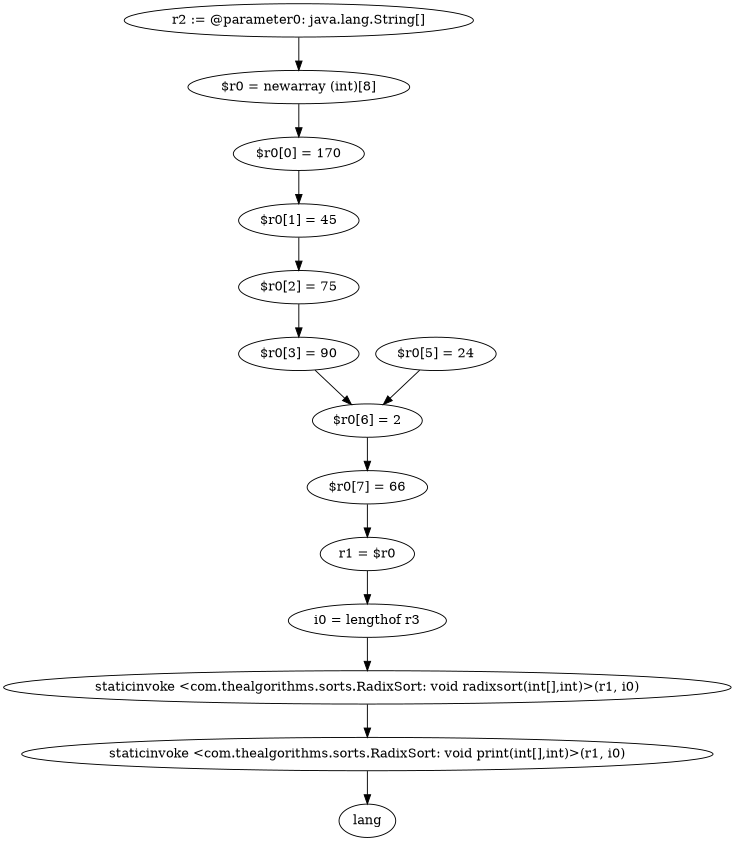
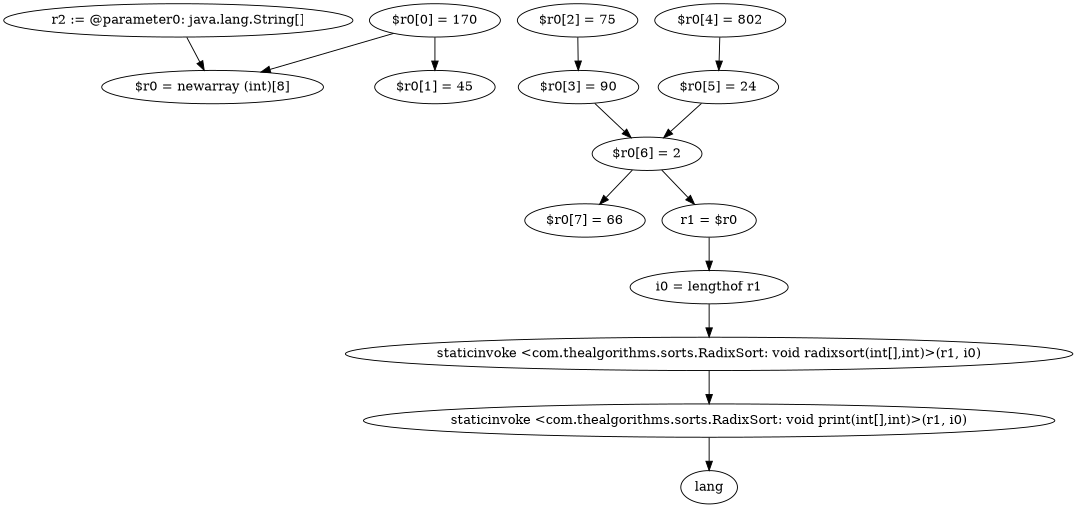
none -> (720, 20)
(299, 116) -> (332, 51)
(299, 249) -> none
(367, 516) -> (675, 184)
(367, 621) -> (709, 287)
